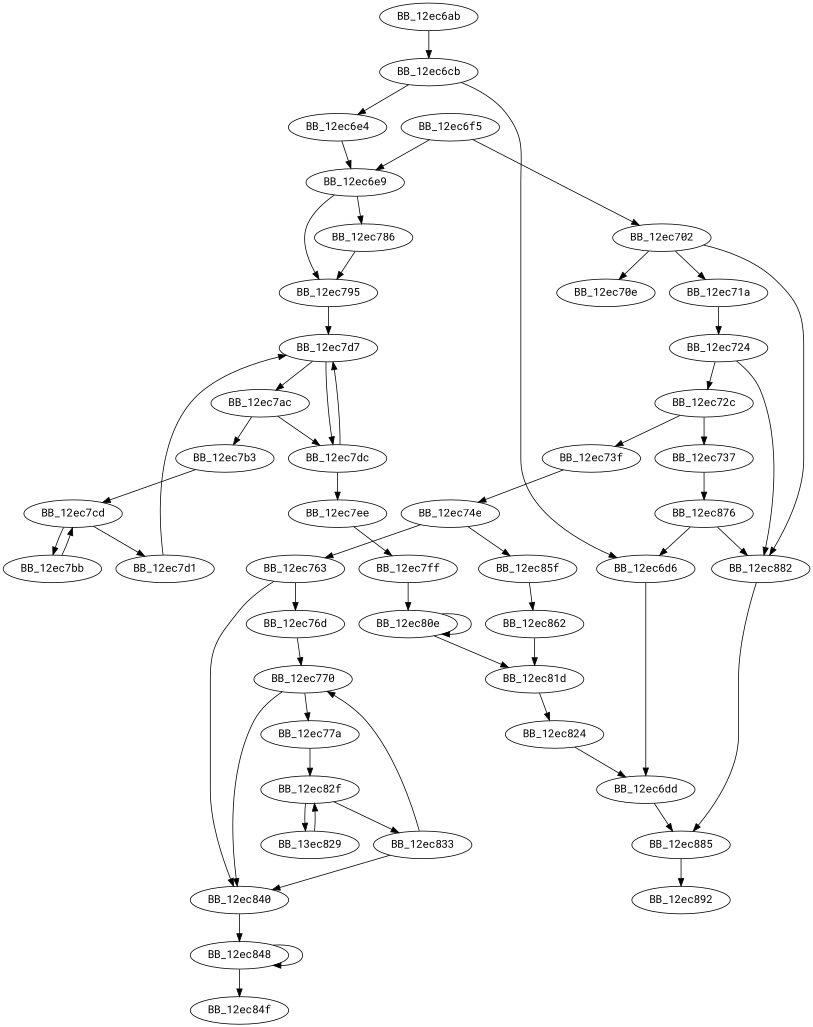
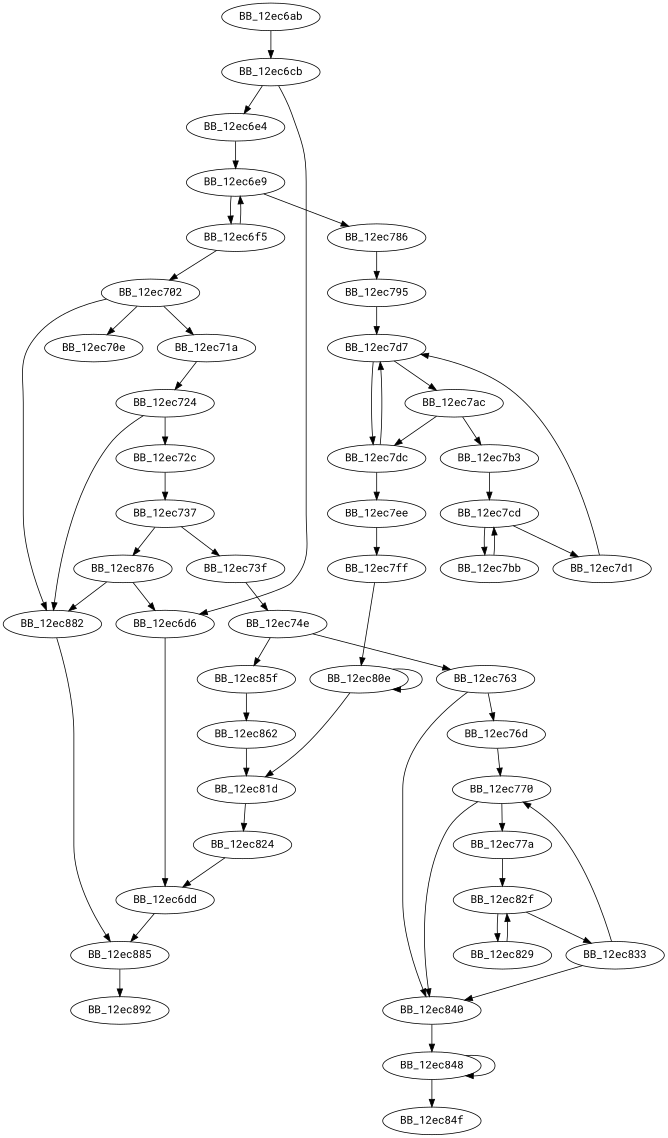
(306, 229) -> (231, 206)
(651, 429) -> (197, 539)
(310, 845) -> (502, 955)
